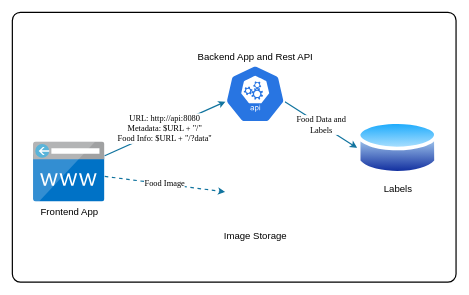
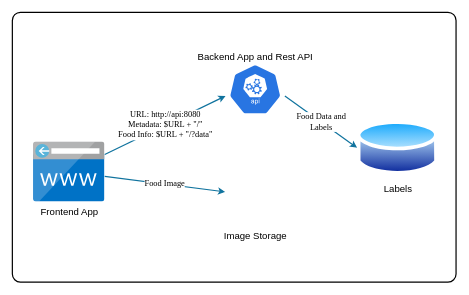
(255, 94) -> (255, 89)
(126, 179) -> (126, 179)
